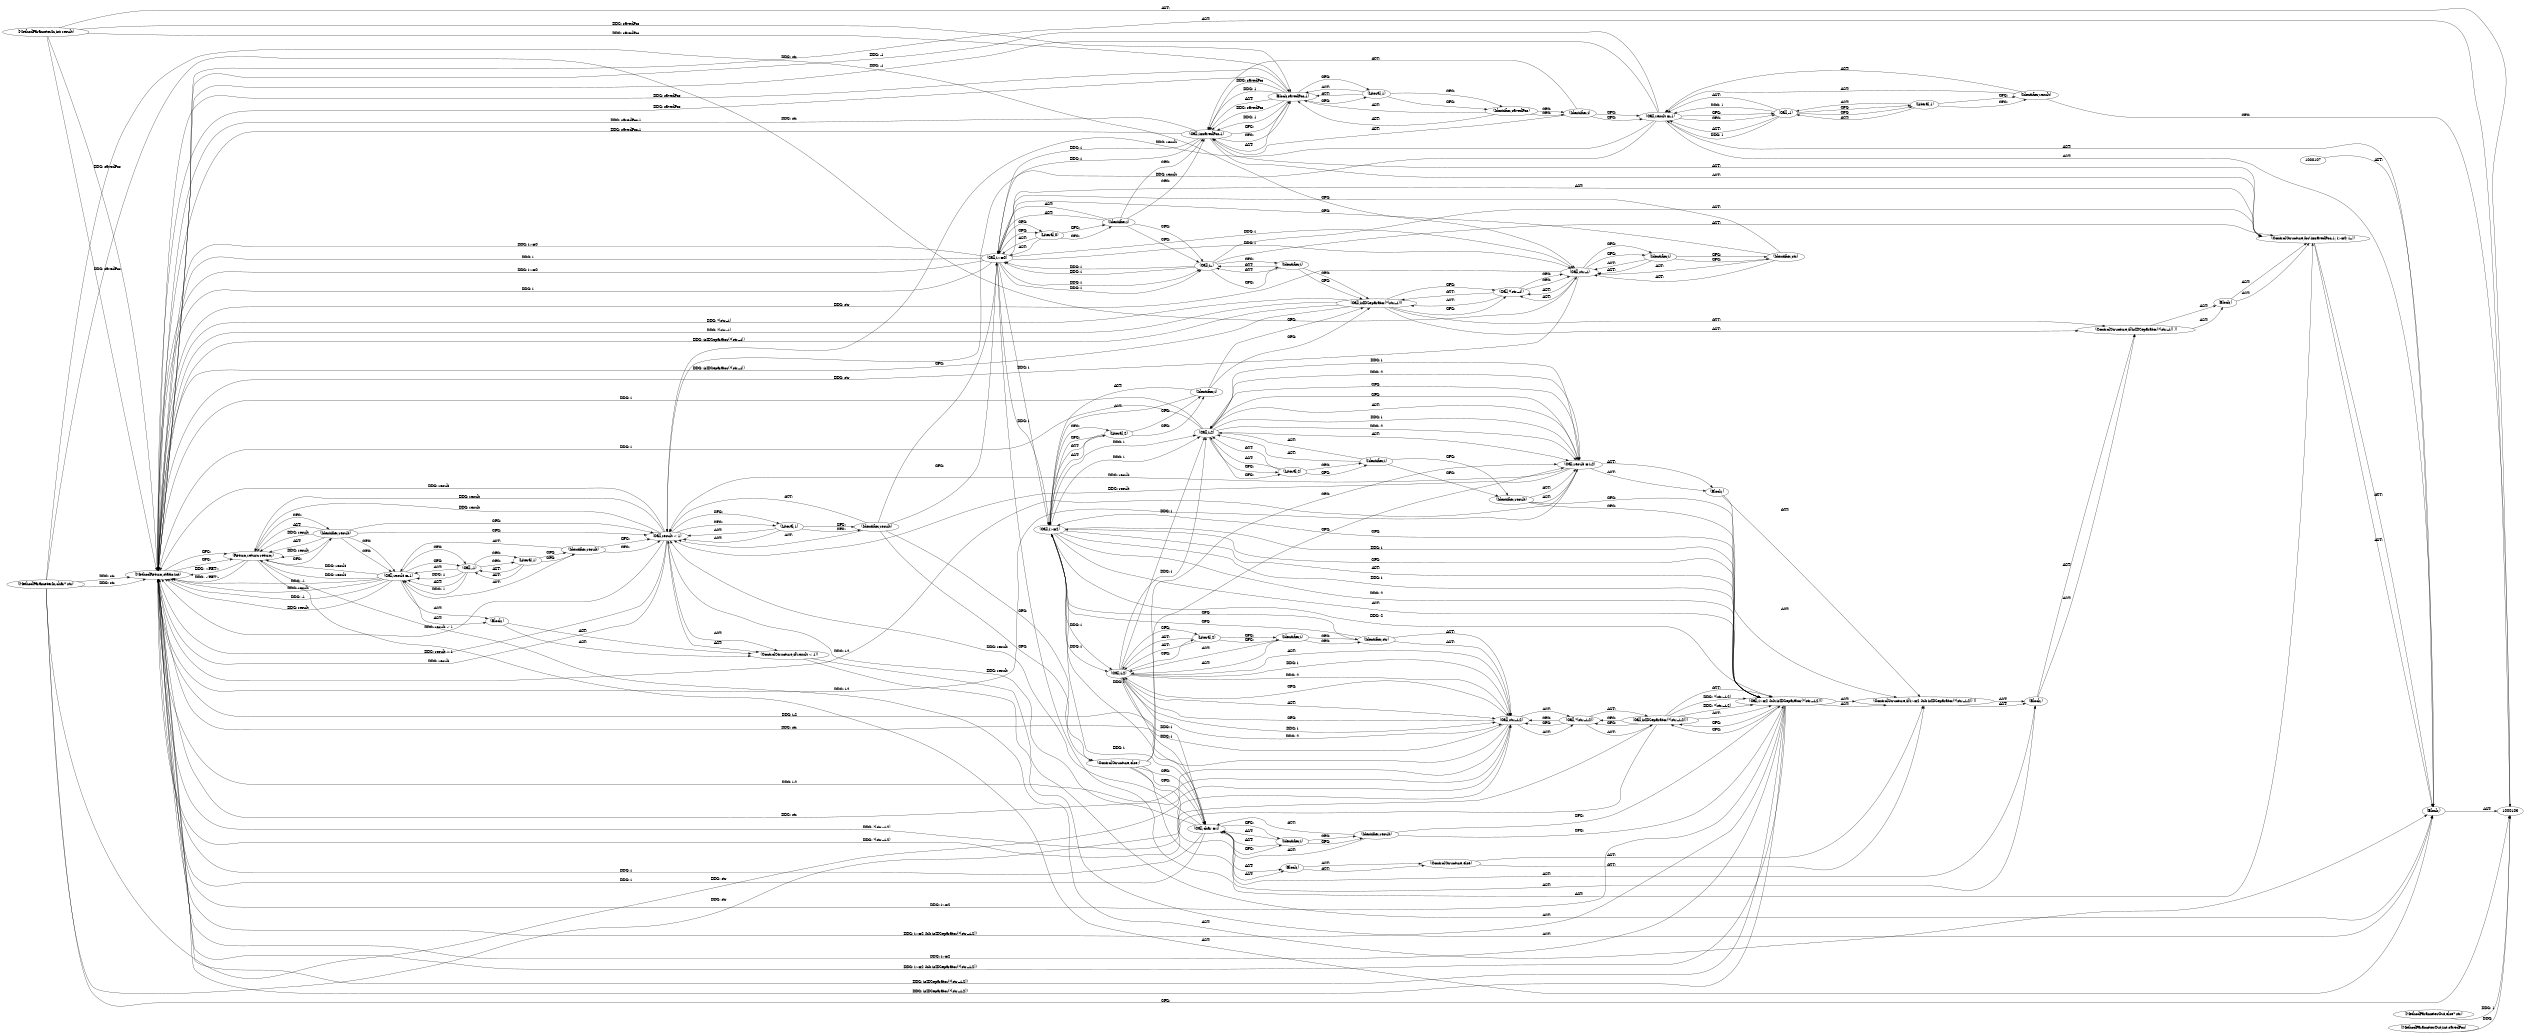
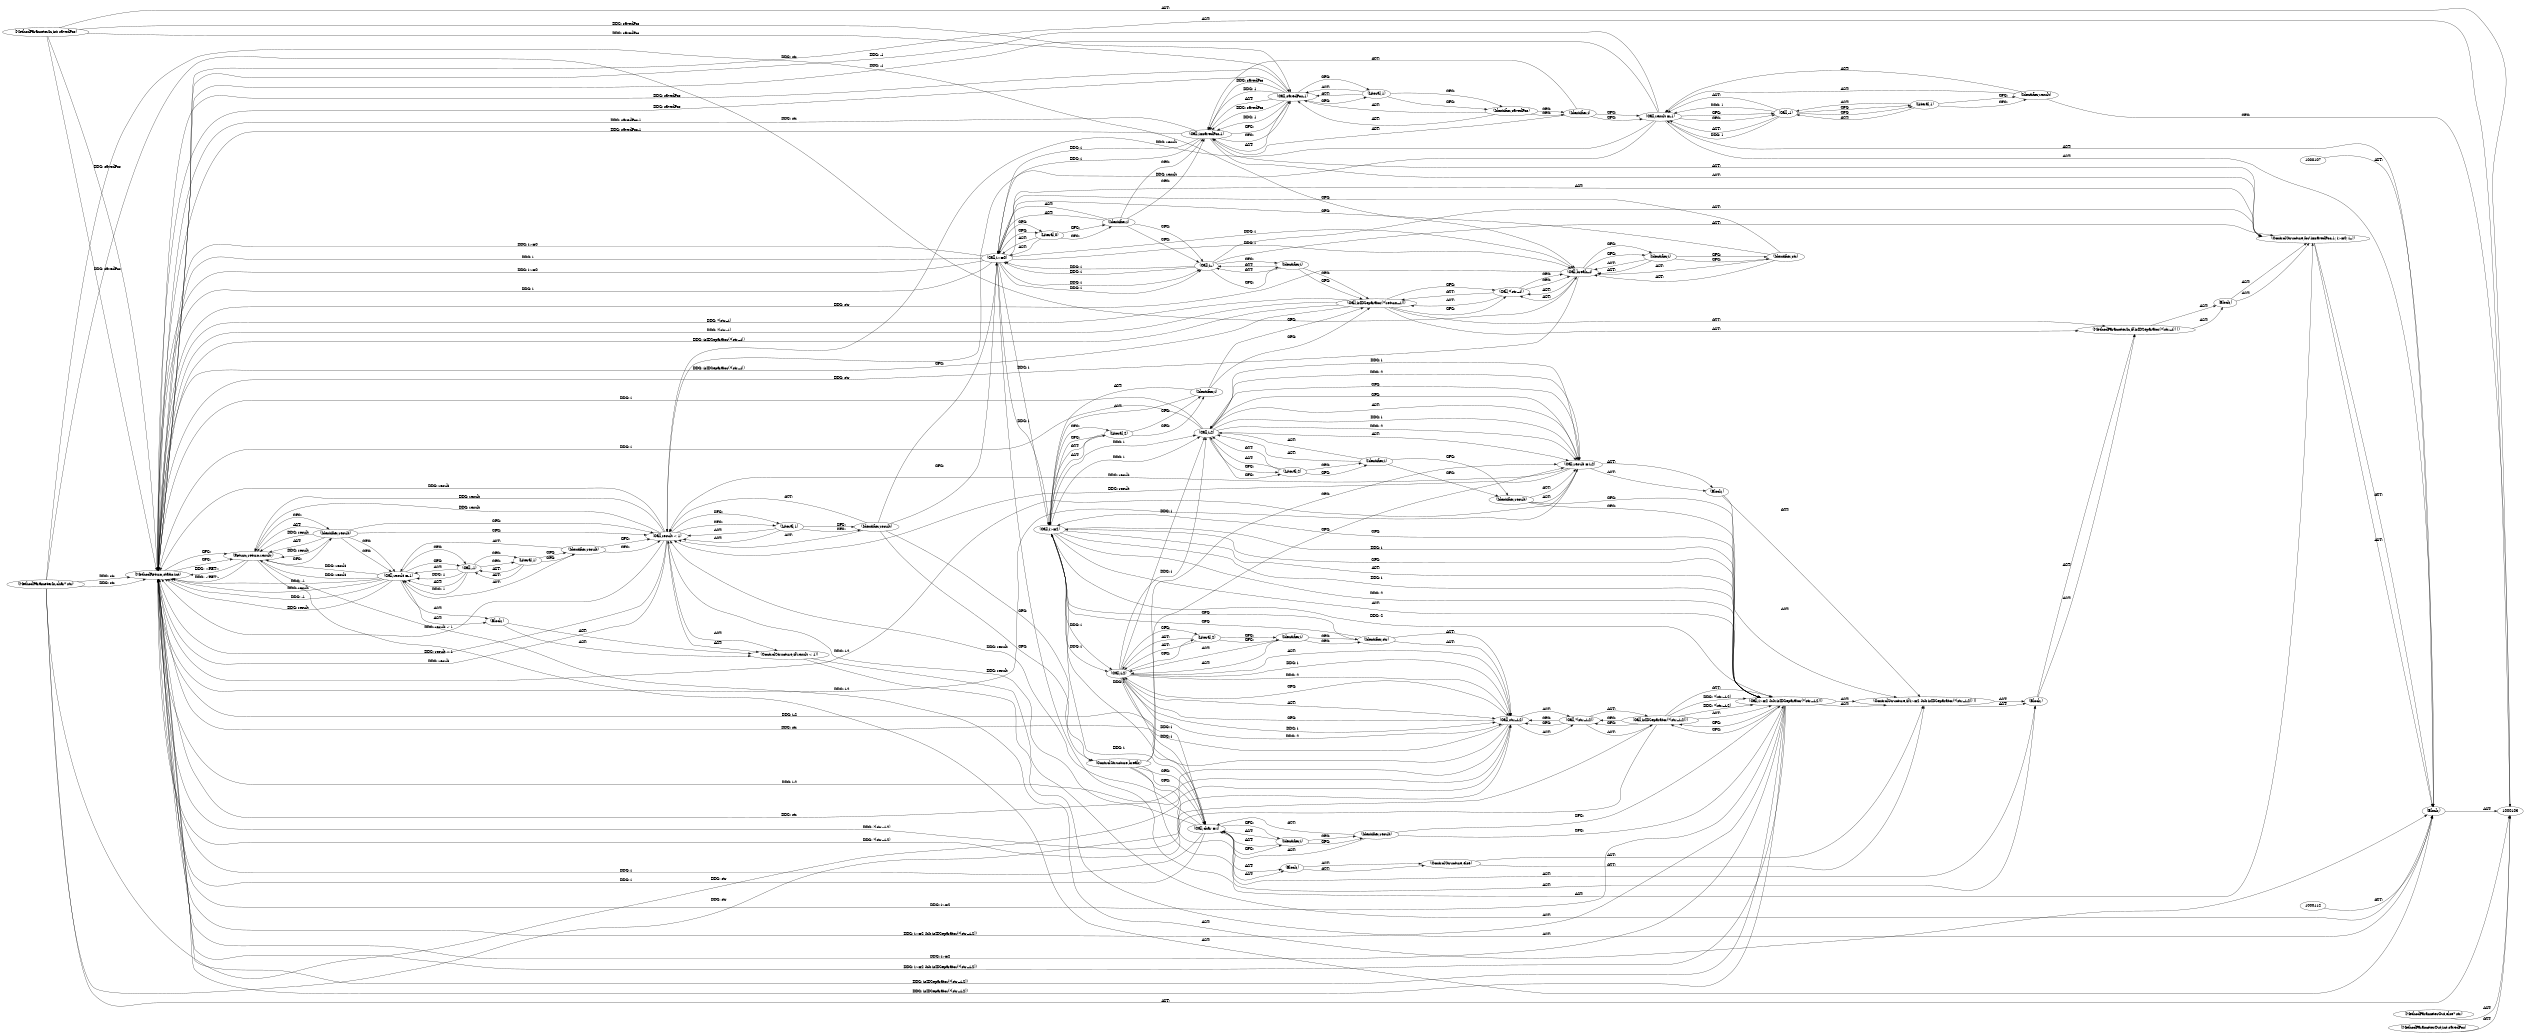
(46, 32) -> (46, 32)
(1292, 97) -> (1292, 97)
(1580, 272) -> (1580, 272)
(1376, 303) -> (1376, 303)
(2136, 330) -> (2136, 330)
(253, 556) -> (253, 556)
(1119, 763) -> (1119, 763)
none -> (2313, 906)
(1166, 1001) -> (1166, 1001)
(2488, 1008) -> (2488, 1008)
(2488, 1019) -> (2488, 1019)
